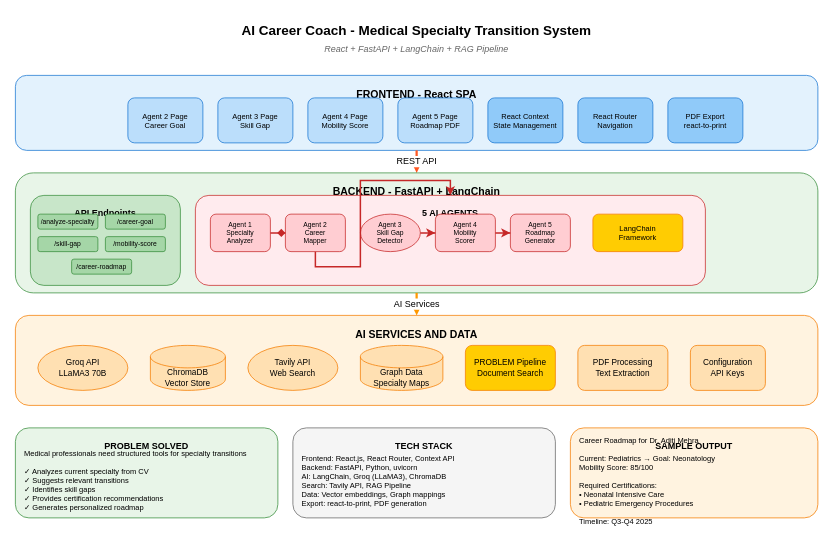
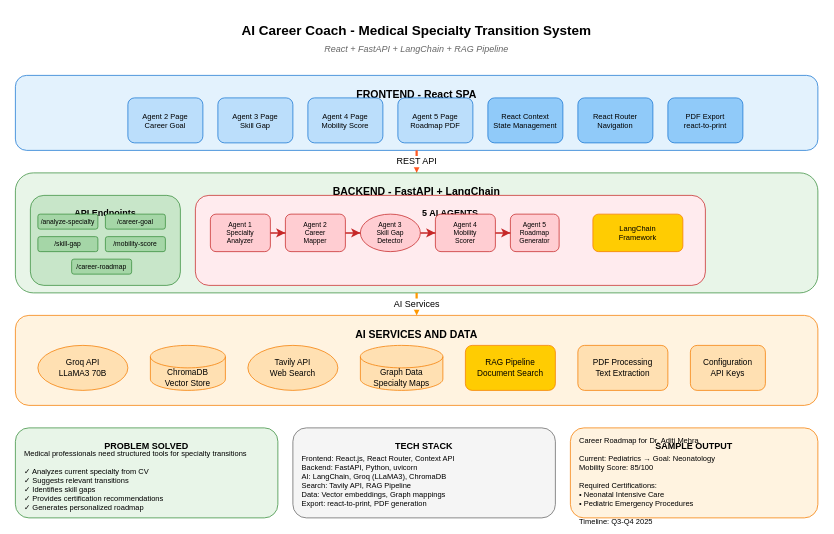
(360, 204) -> (356, 233)
(276, 233) -> (277, 233)
(540, 233) -> (535, 233)
(510, 368) -> (510, 368)
